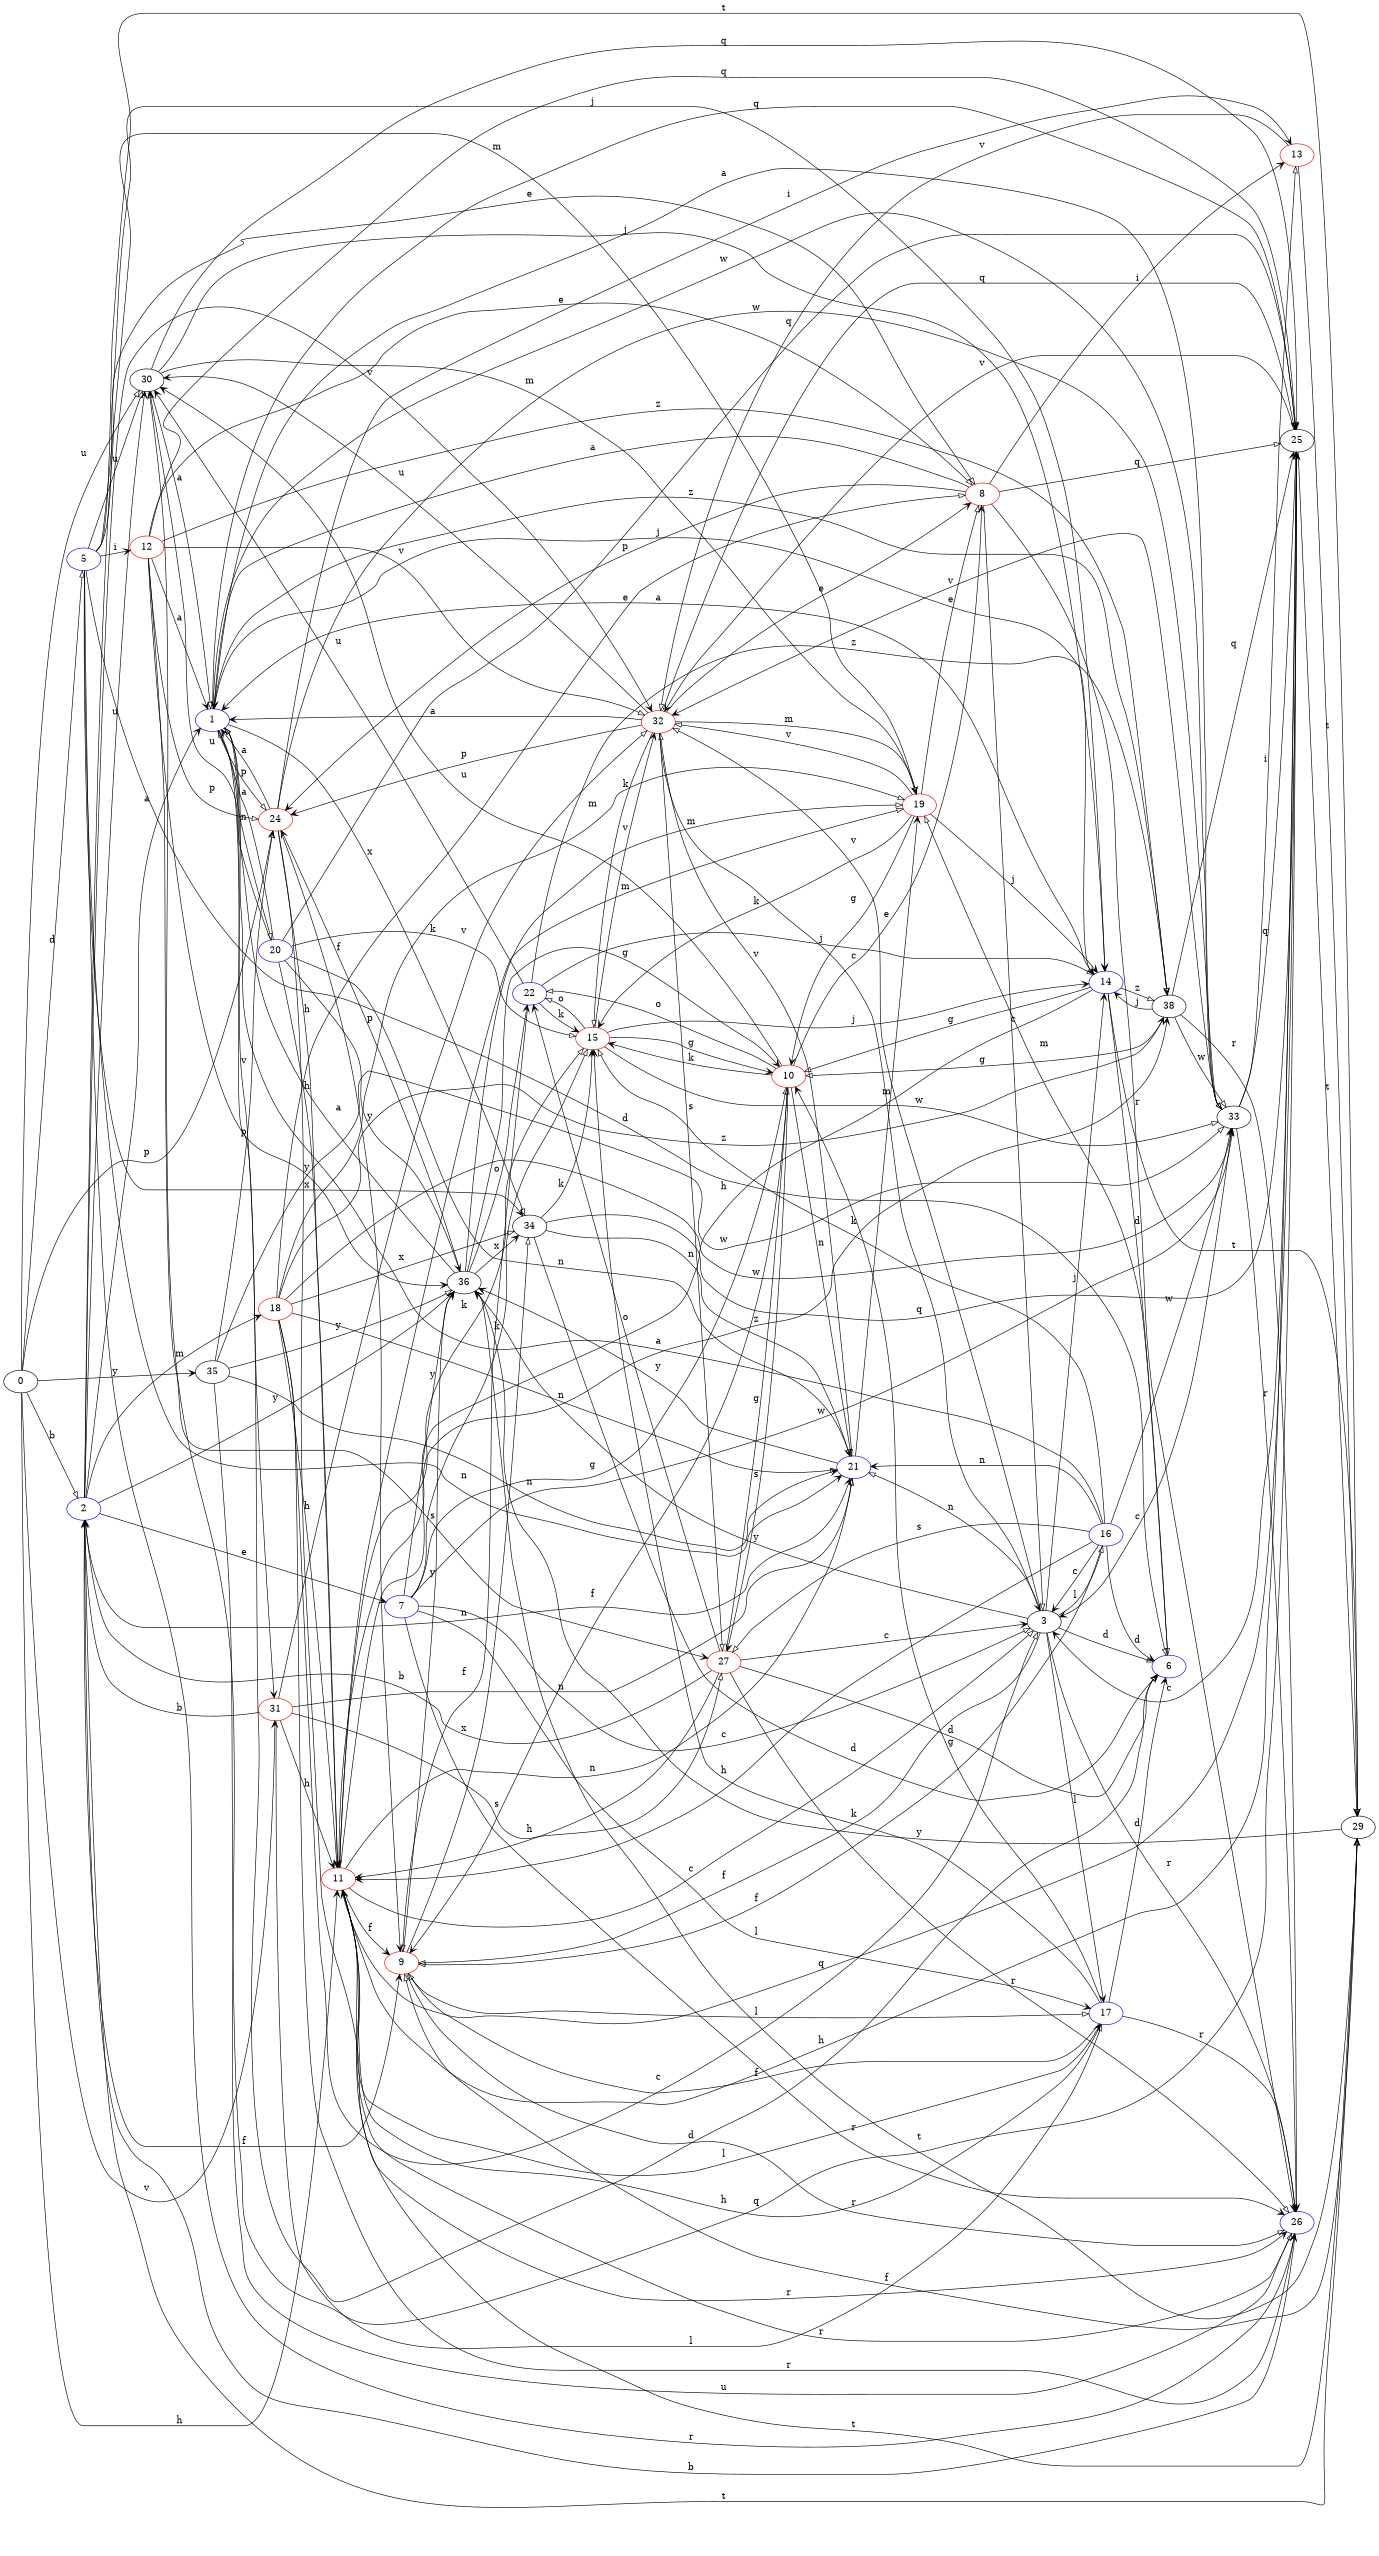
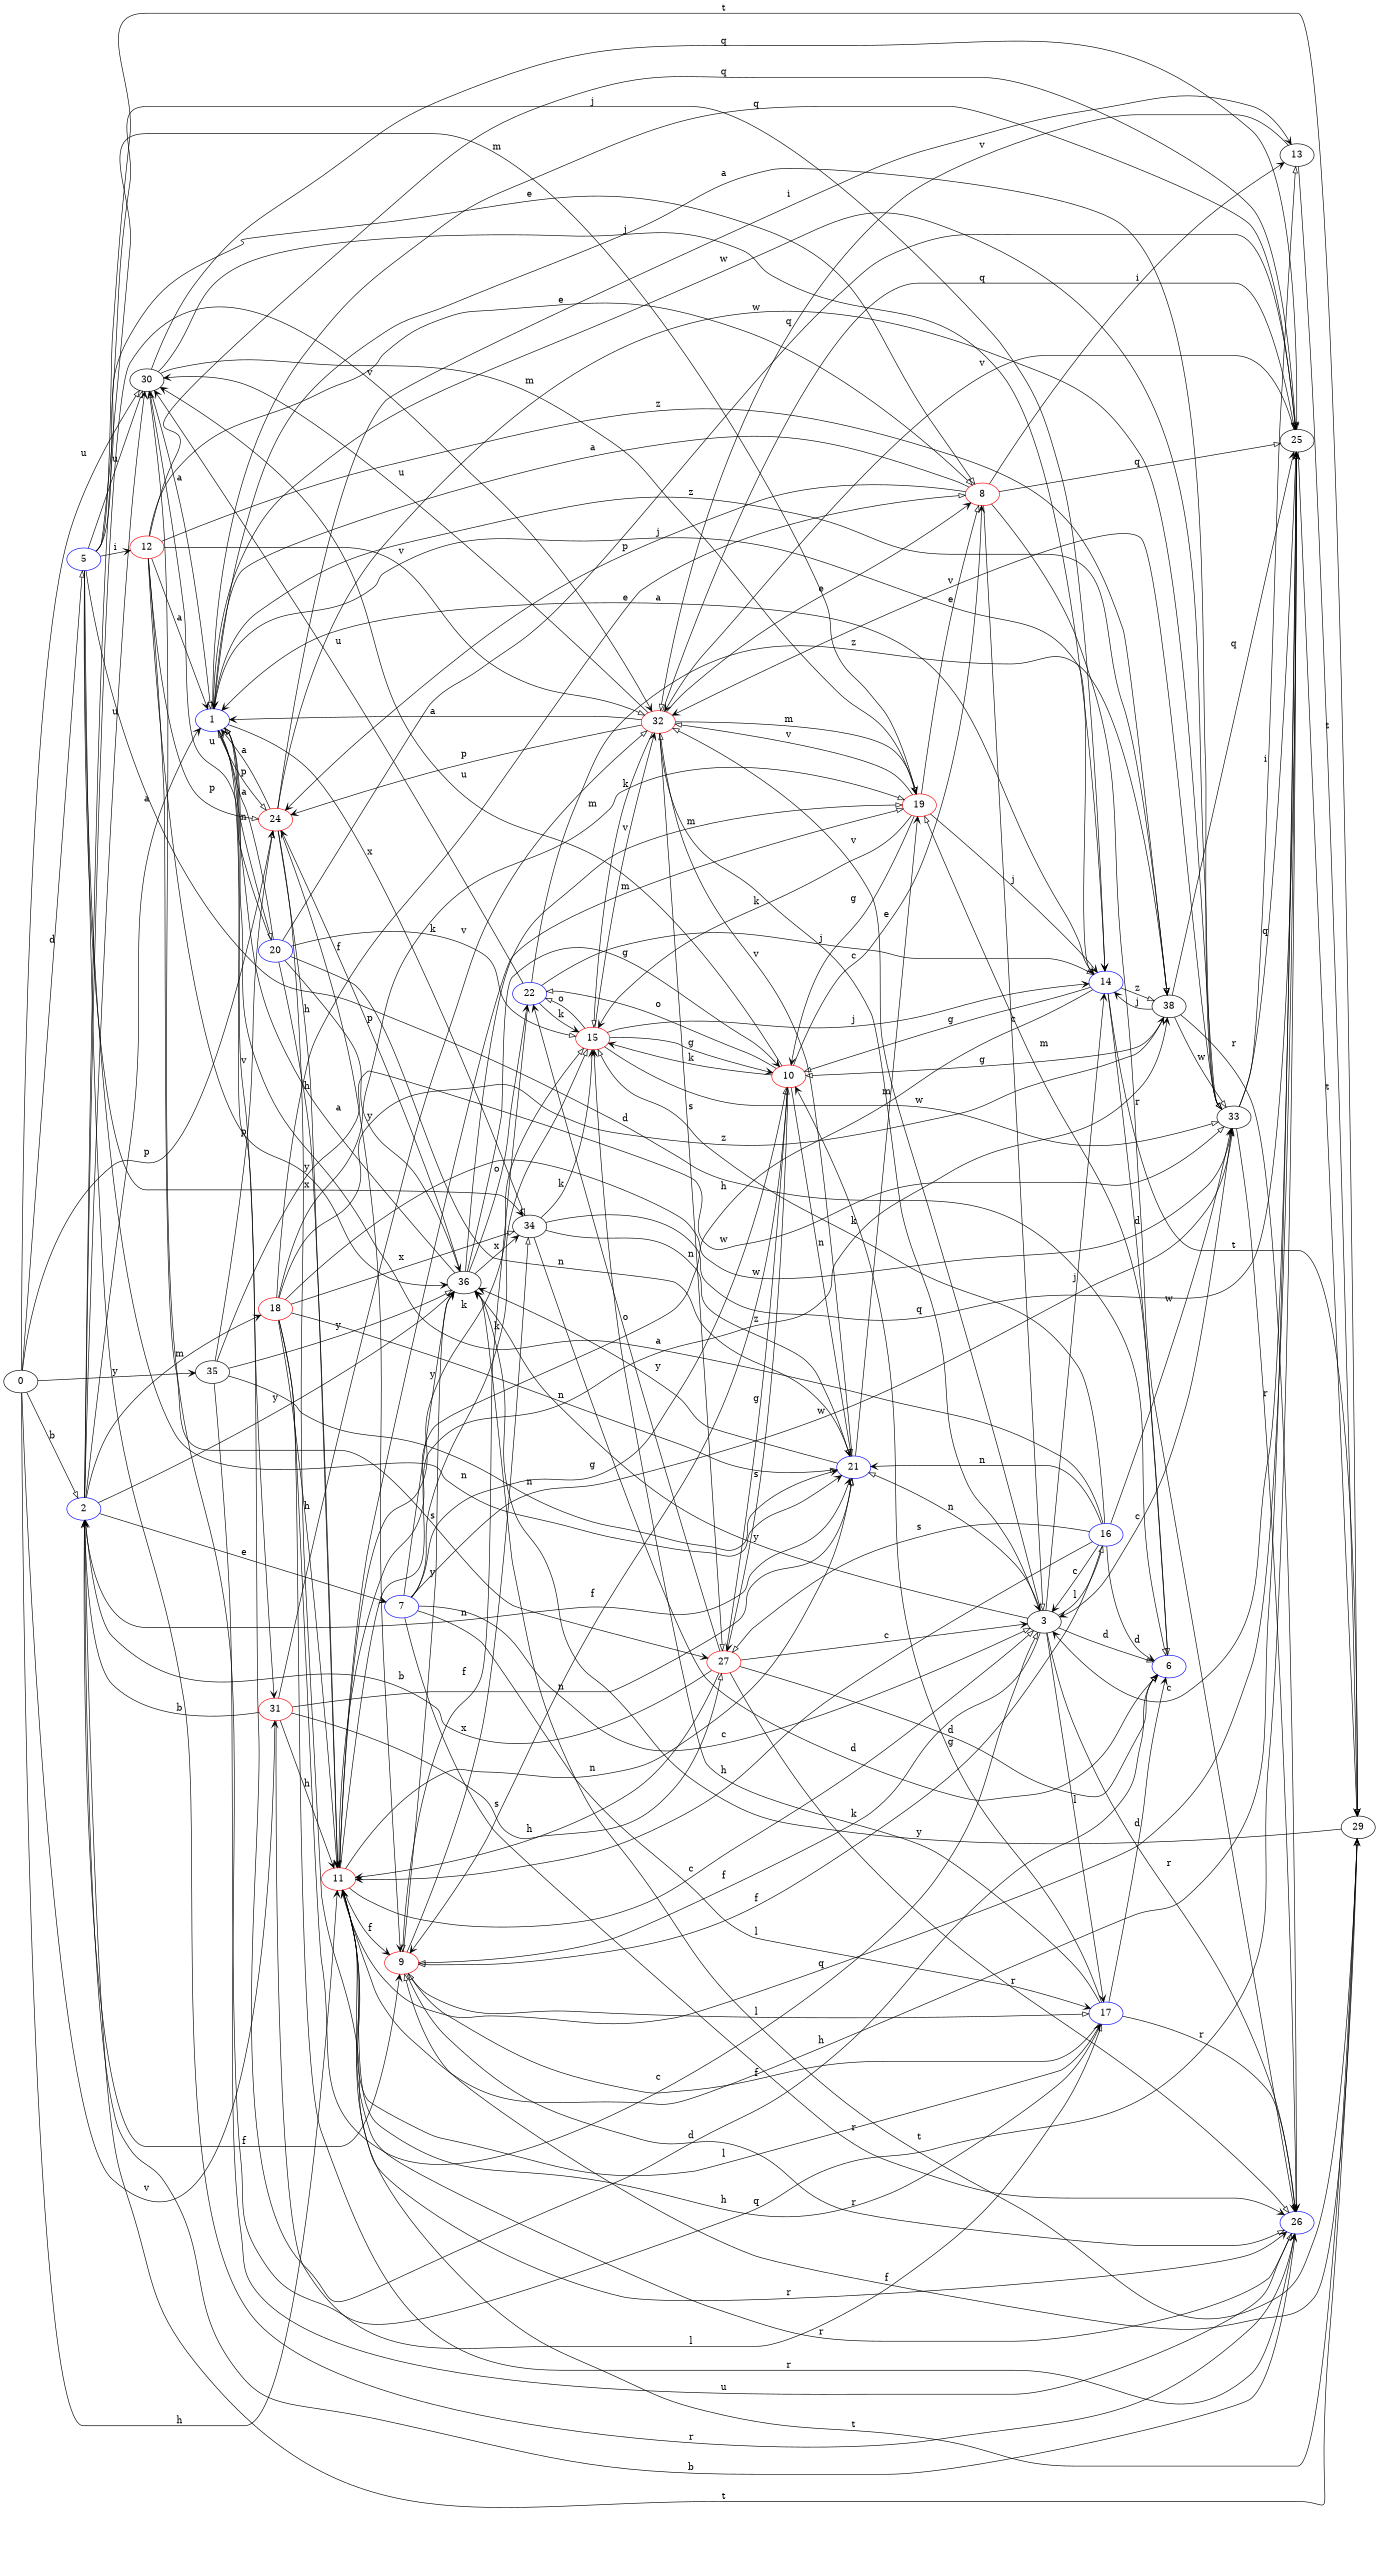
(1297, 155) -> (1297, 155)
